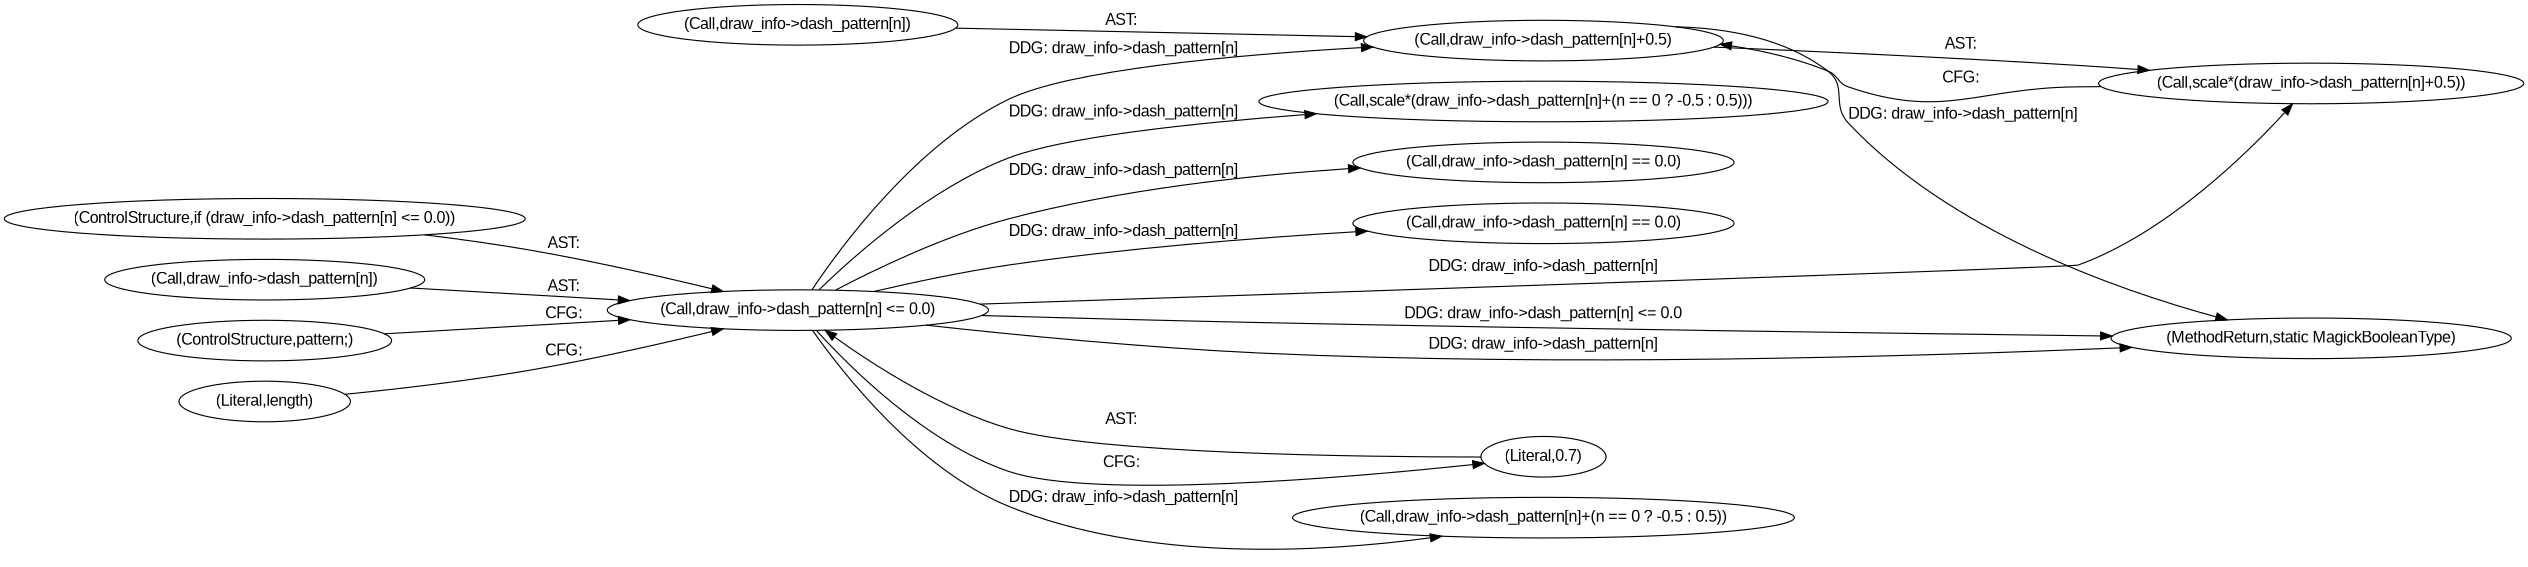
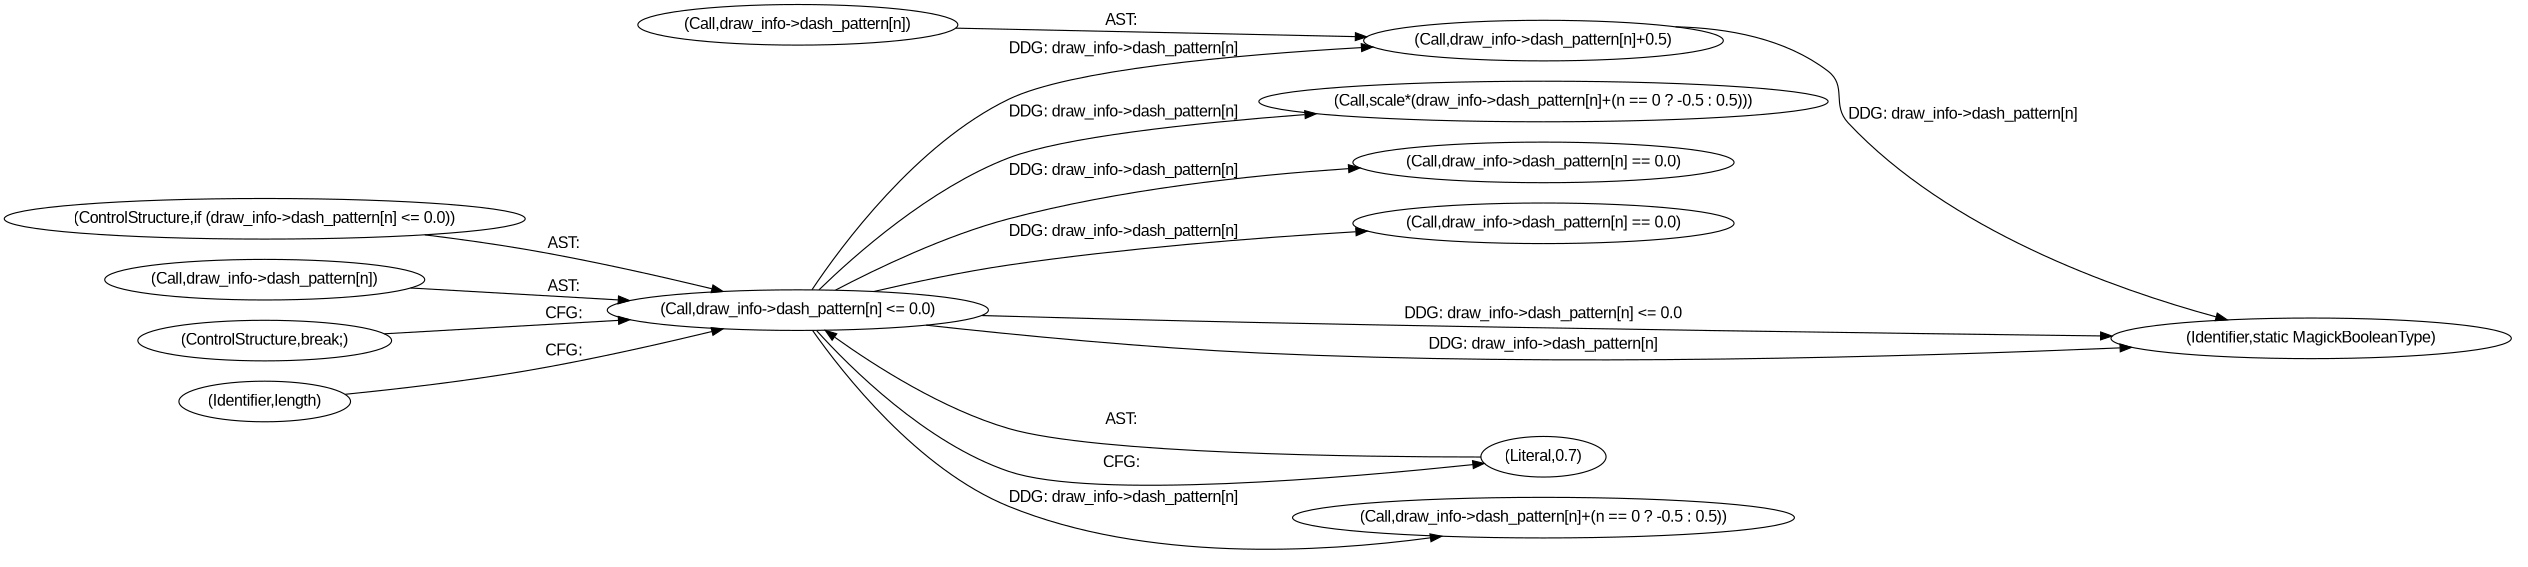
(2311, 83) -> none
(2311, 338) -> (2311, 338)
(265, 341) -> (265, 341)
(265, 401) -> (265, 401)
